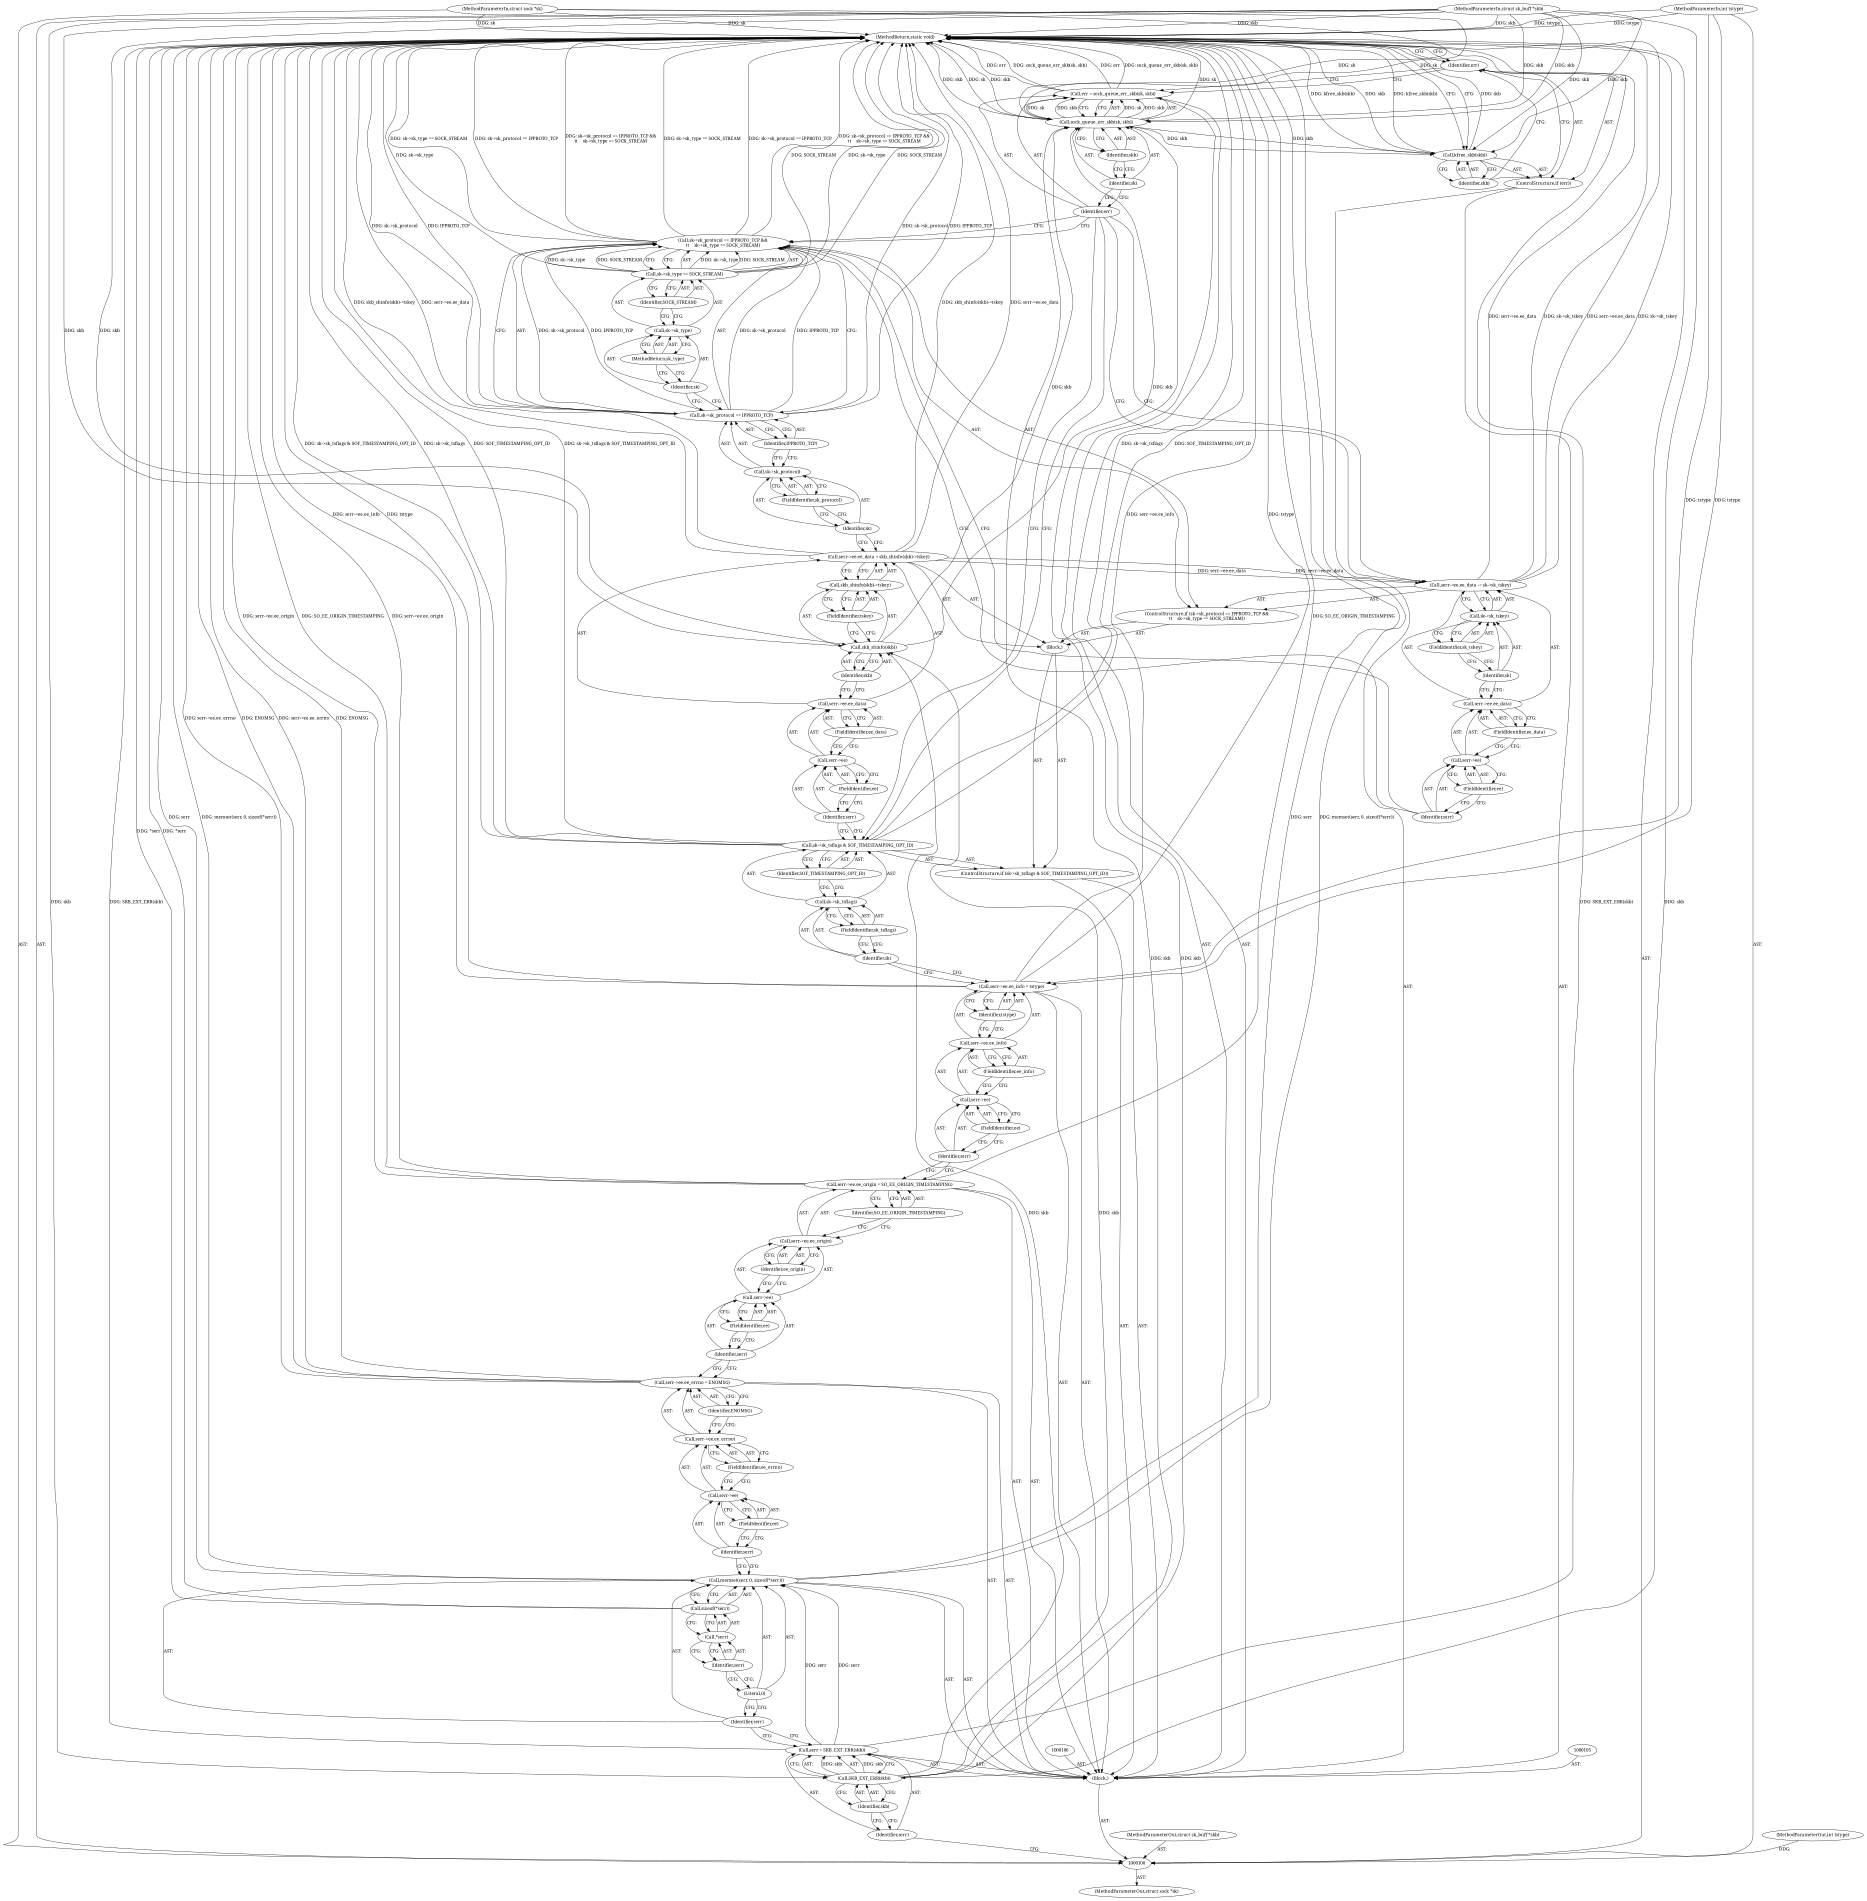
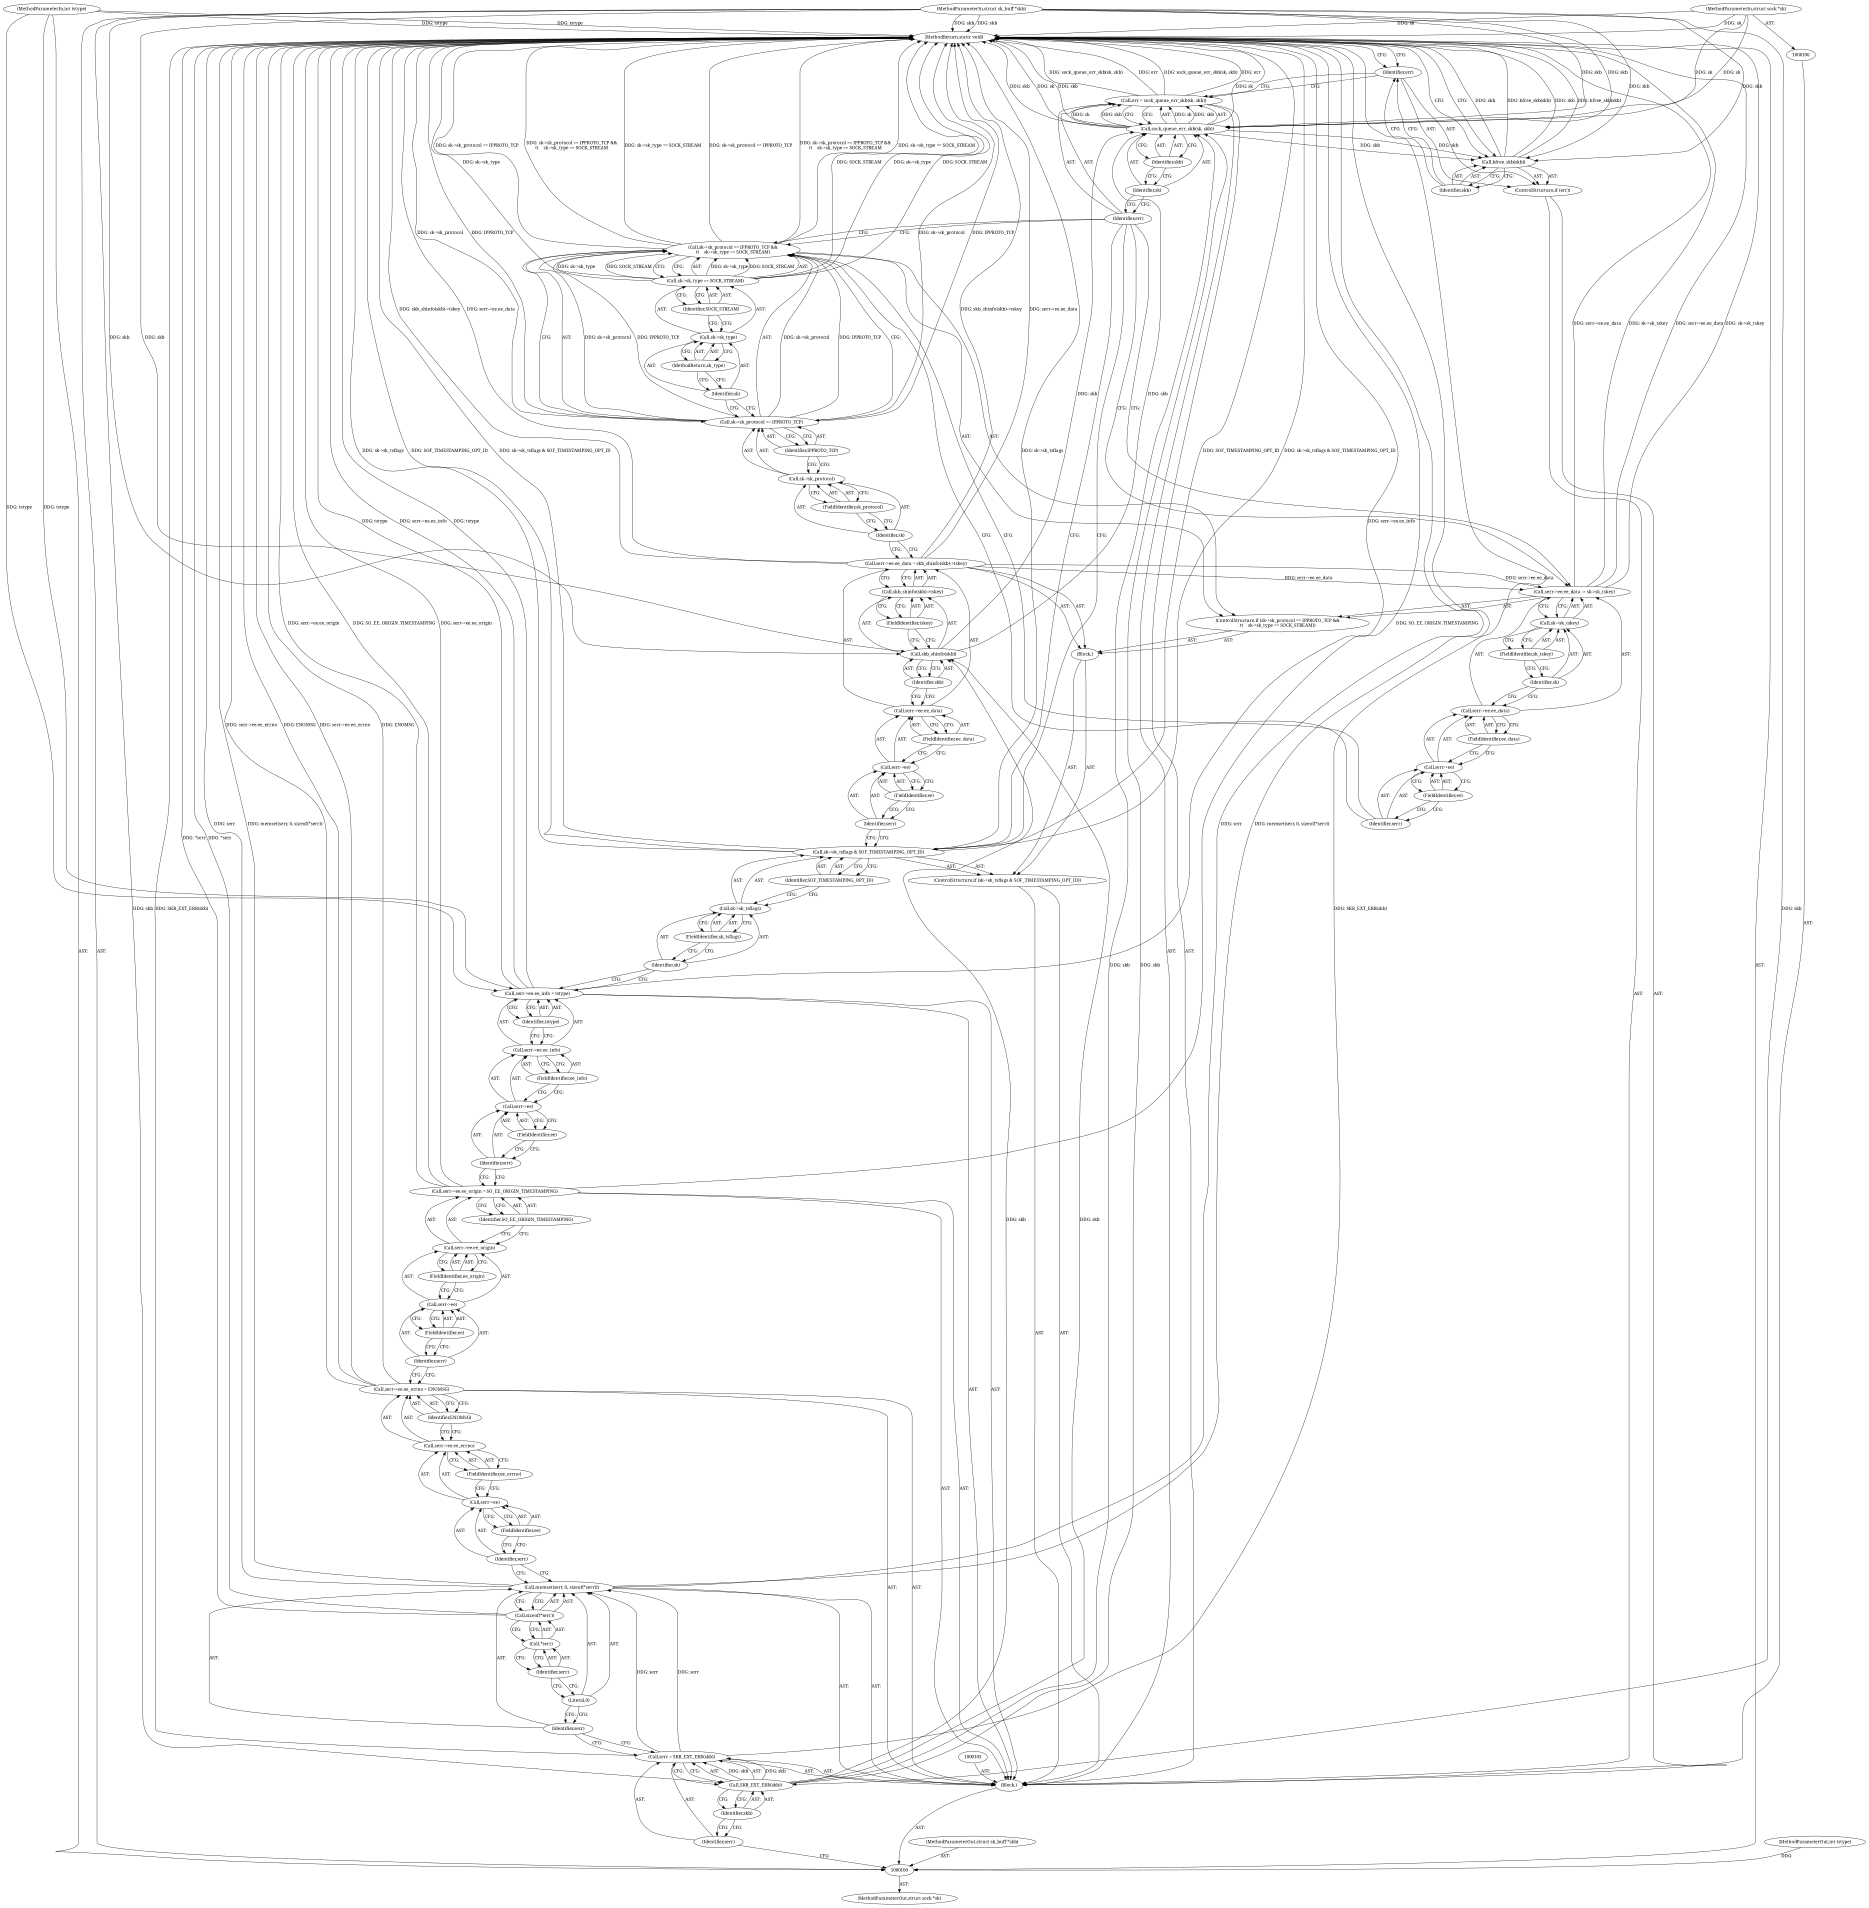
(783, 1270) -> (457, 1276)
(18, 1284) -> (1773, 31)
